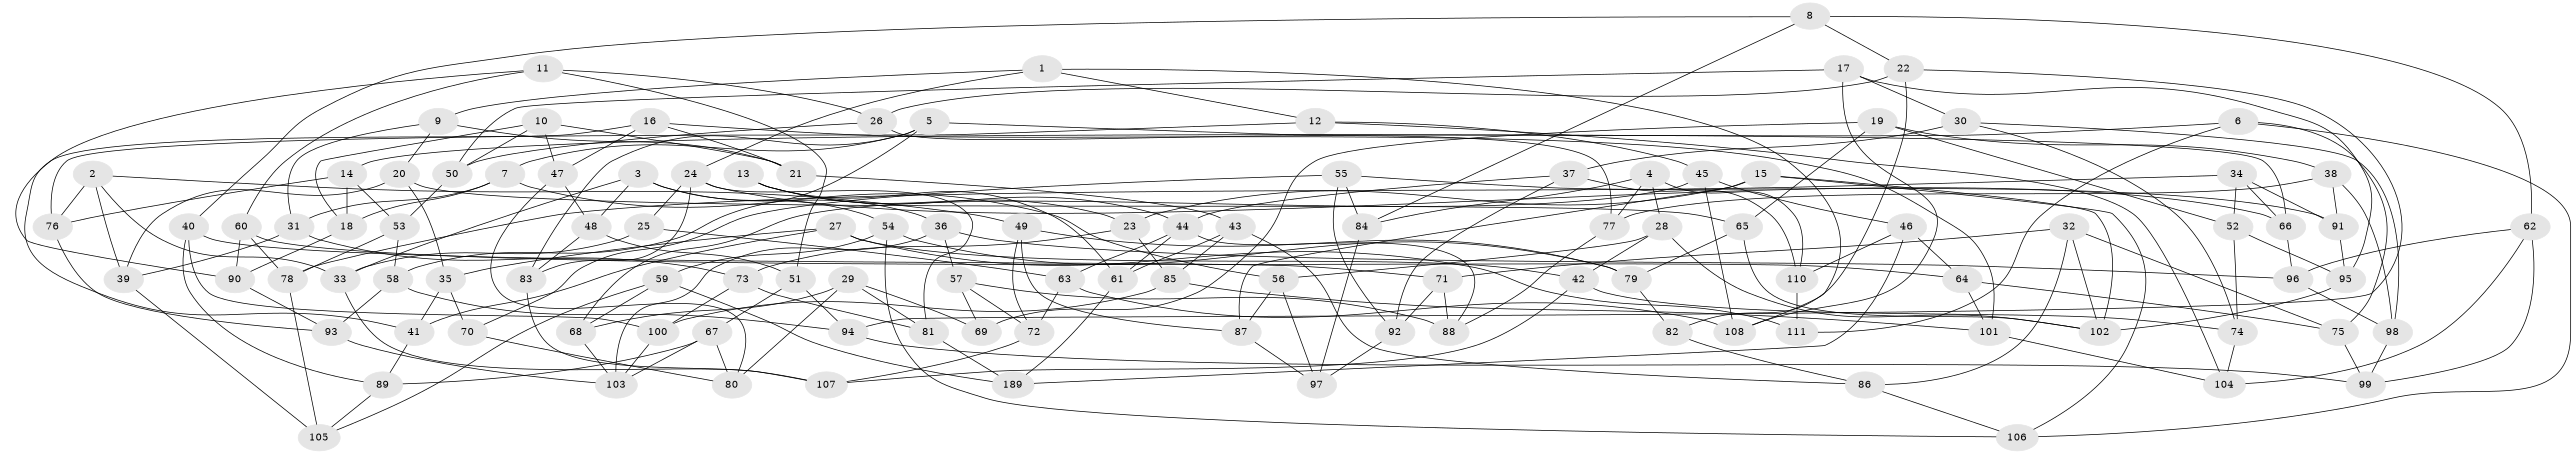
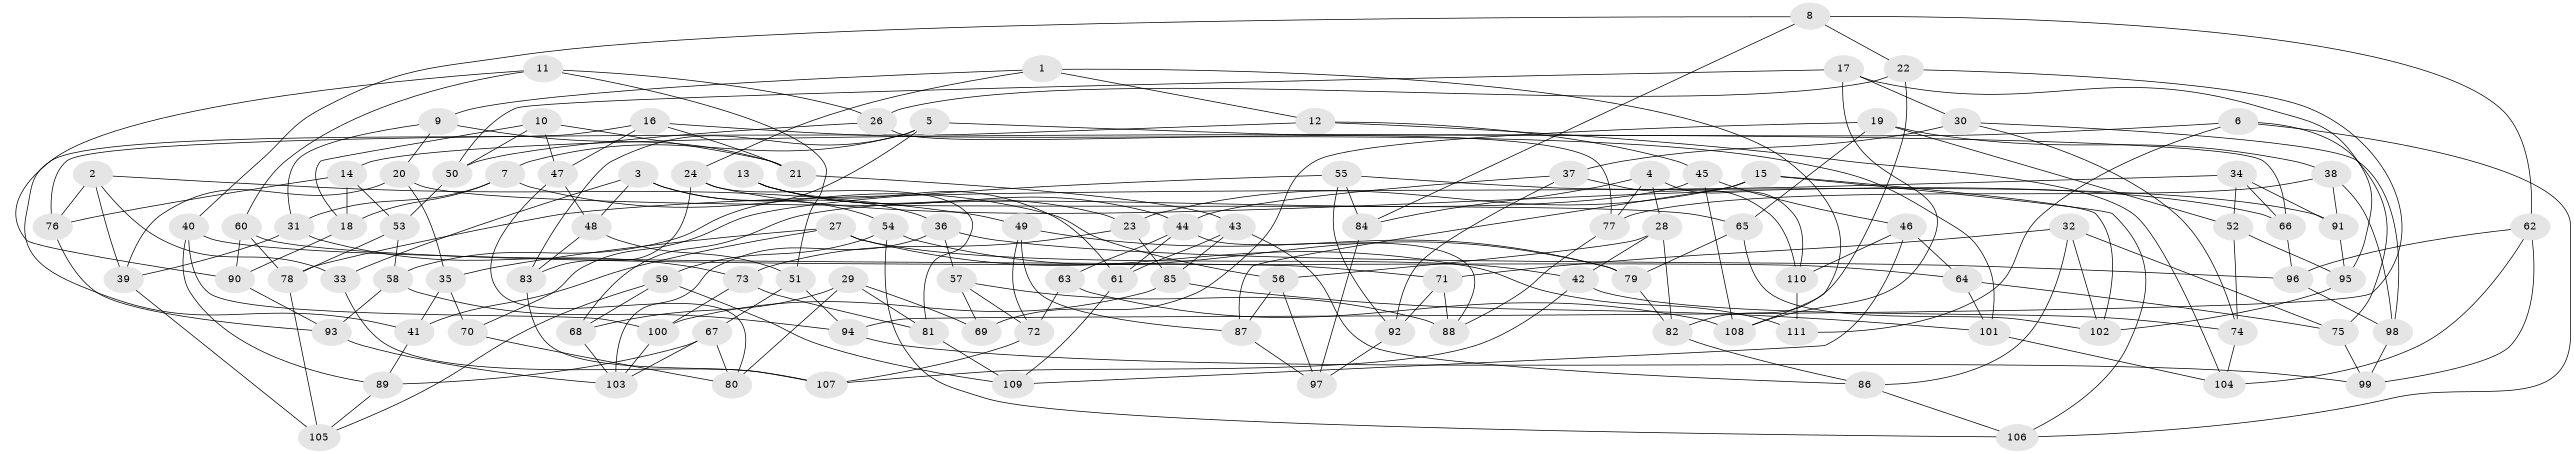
(644, 227) -> none
(1781, 304) -> (1667, 280)
(1013, 385) -> (1013, 385)
